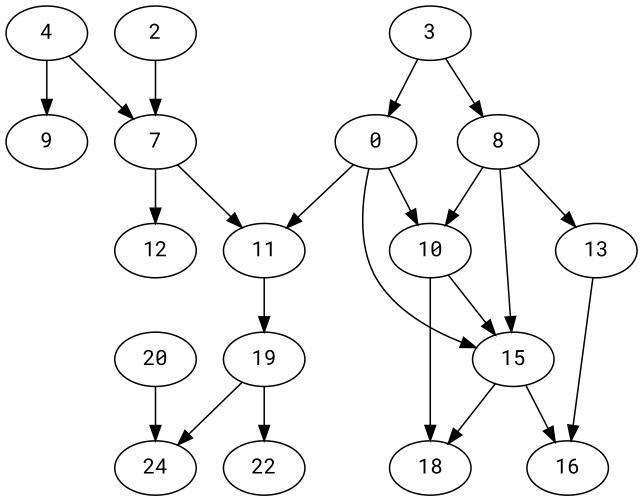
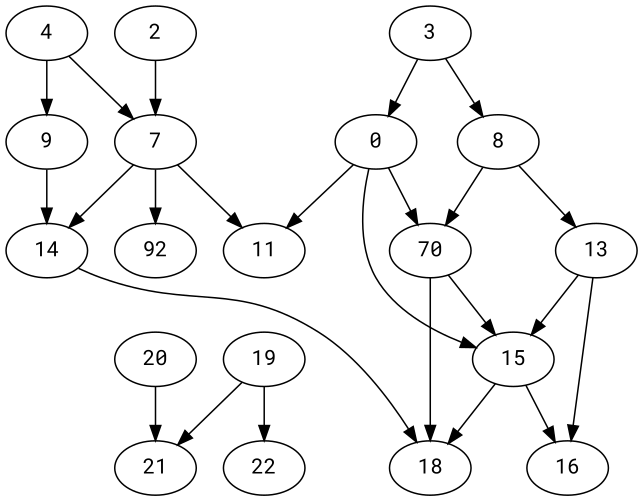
(505, 243) -> (560, 299)
none -> (47, 251)
(156, 251) -> (156, 251)
(430, 251) -> (430, 251)
(264, 298) -> none
(156, 468) -> (156, 468)
